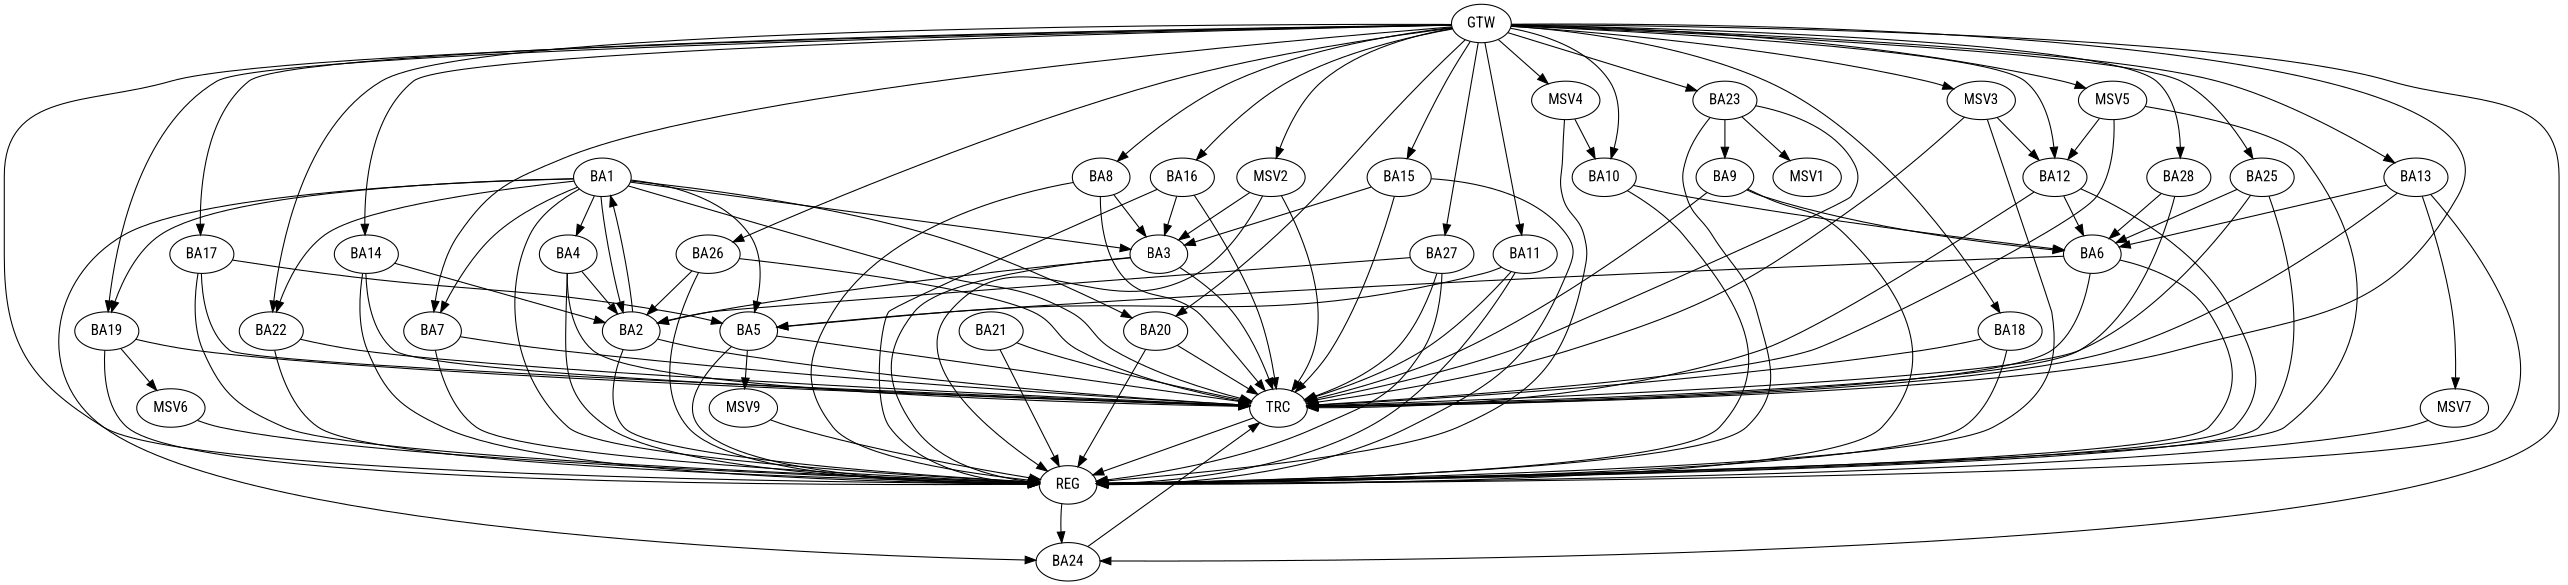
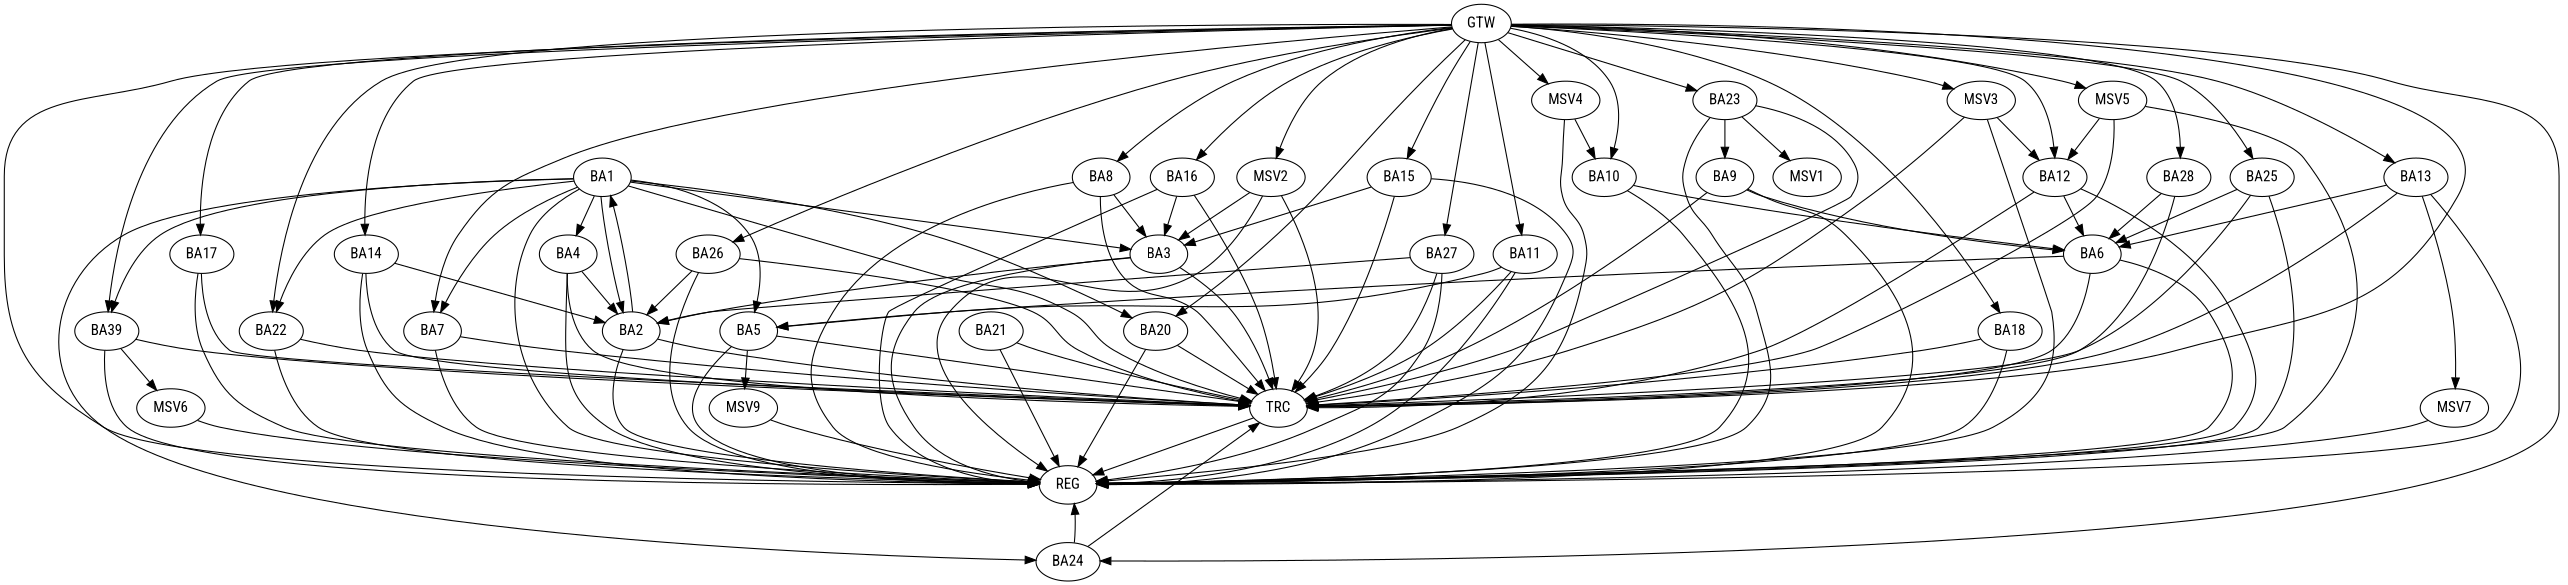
(424, 284) -> none
(107, 331) -> (107, 331)
(1061, 518) -> (1075, 529)
